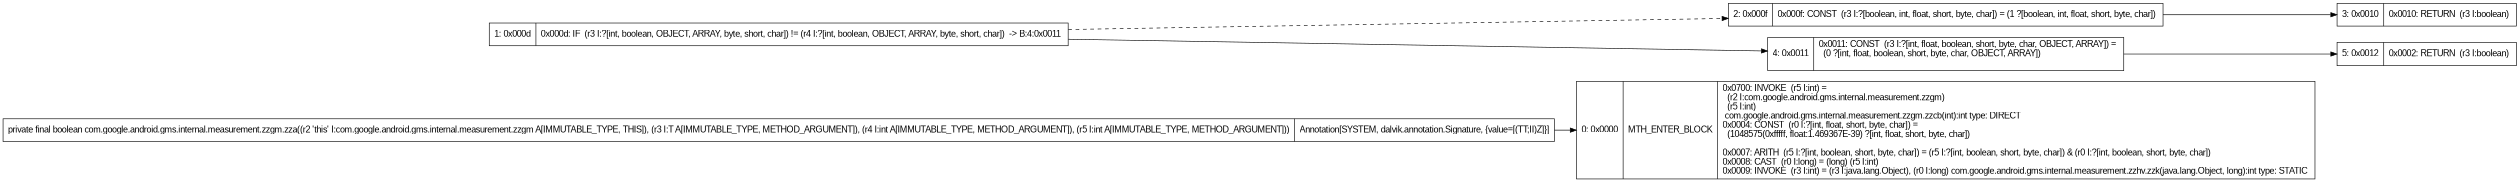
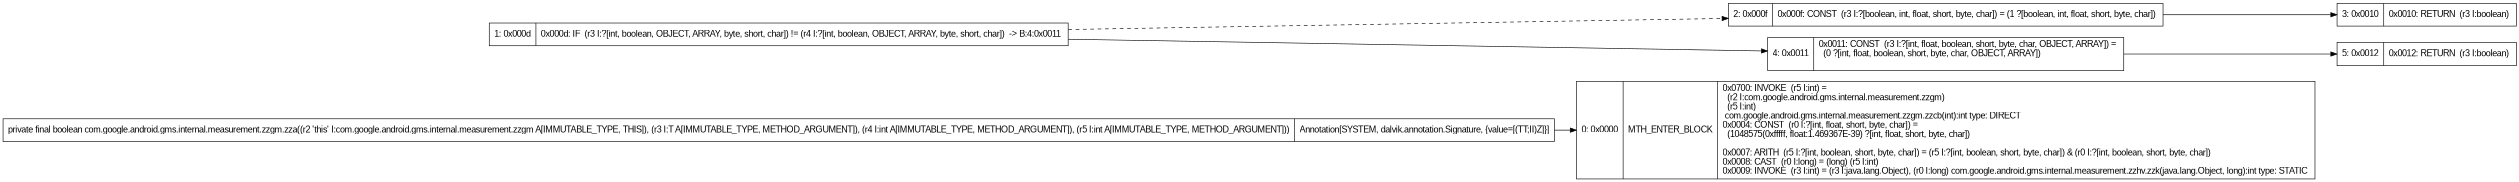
(2450, 54) -> (2450, 54)
